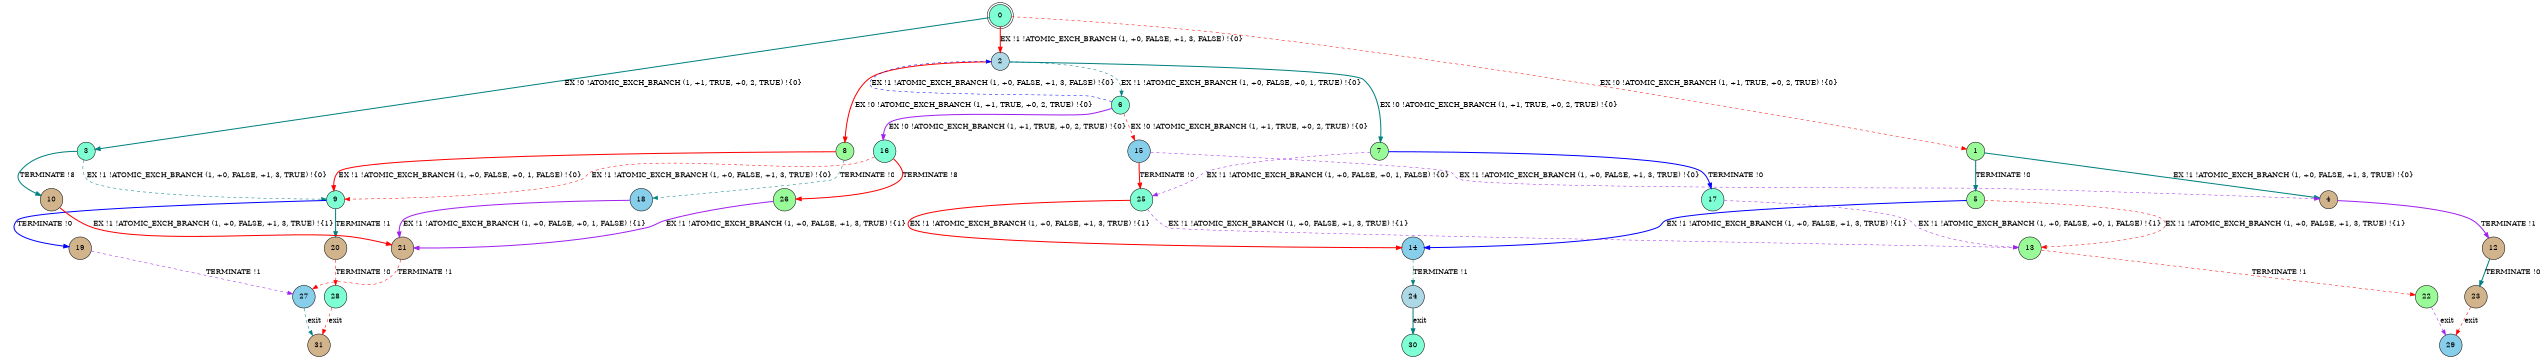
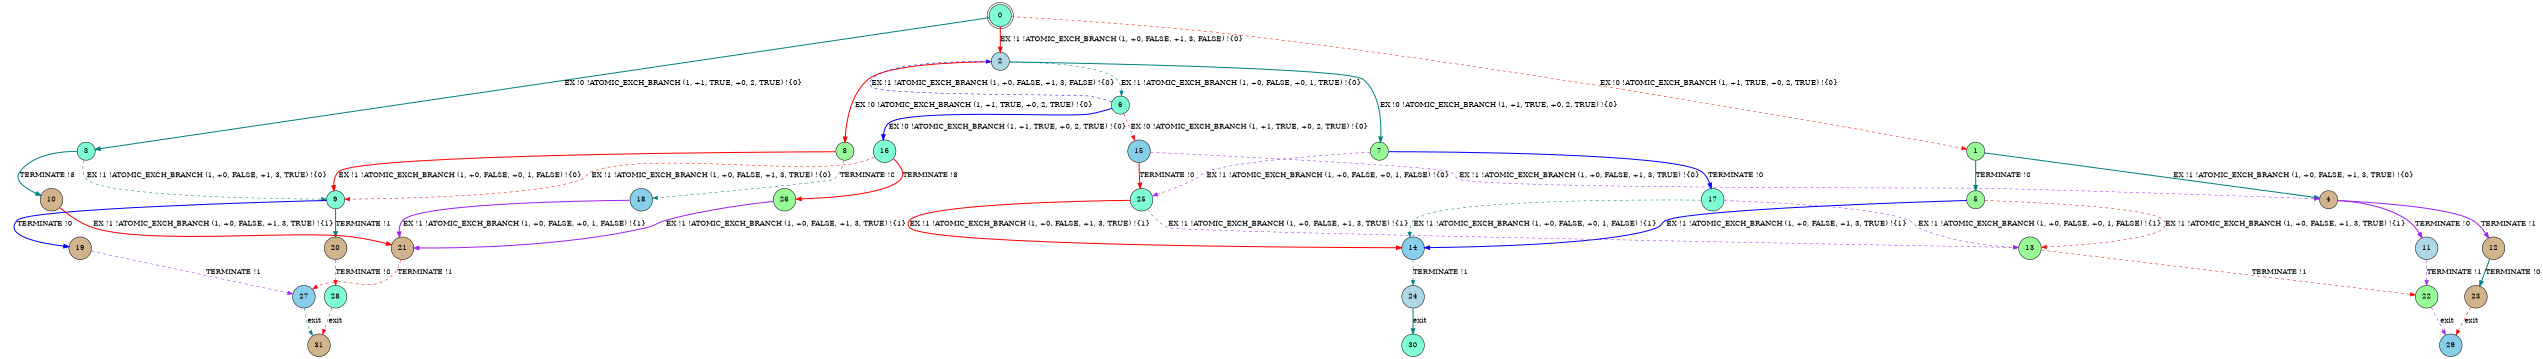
(994, 114) -> (994, 114)
none -> (1550, 202)
none -> (2427, 248)
